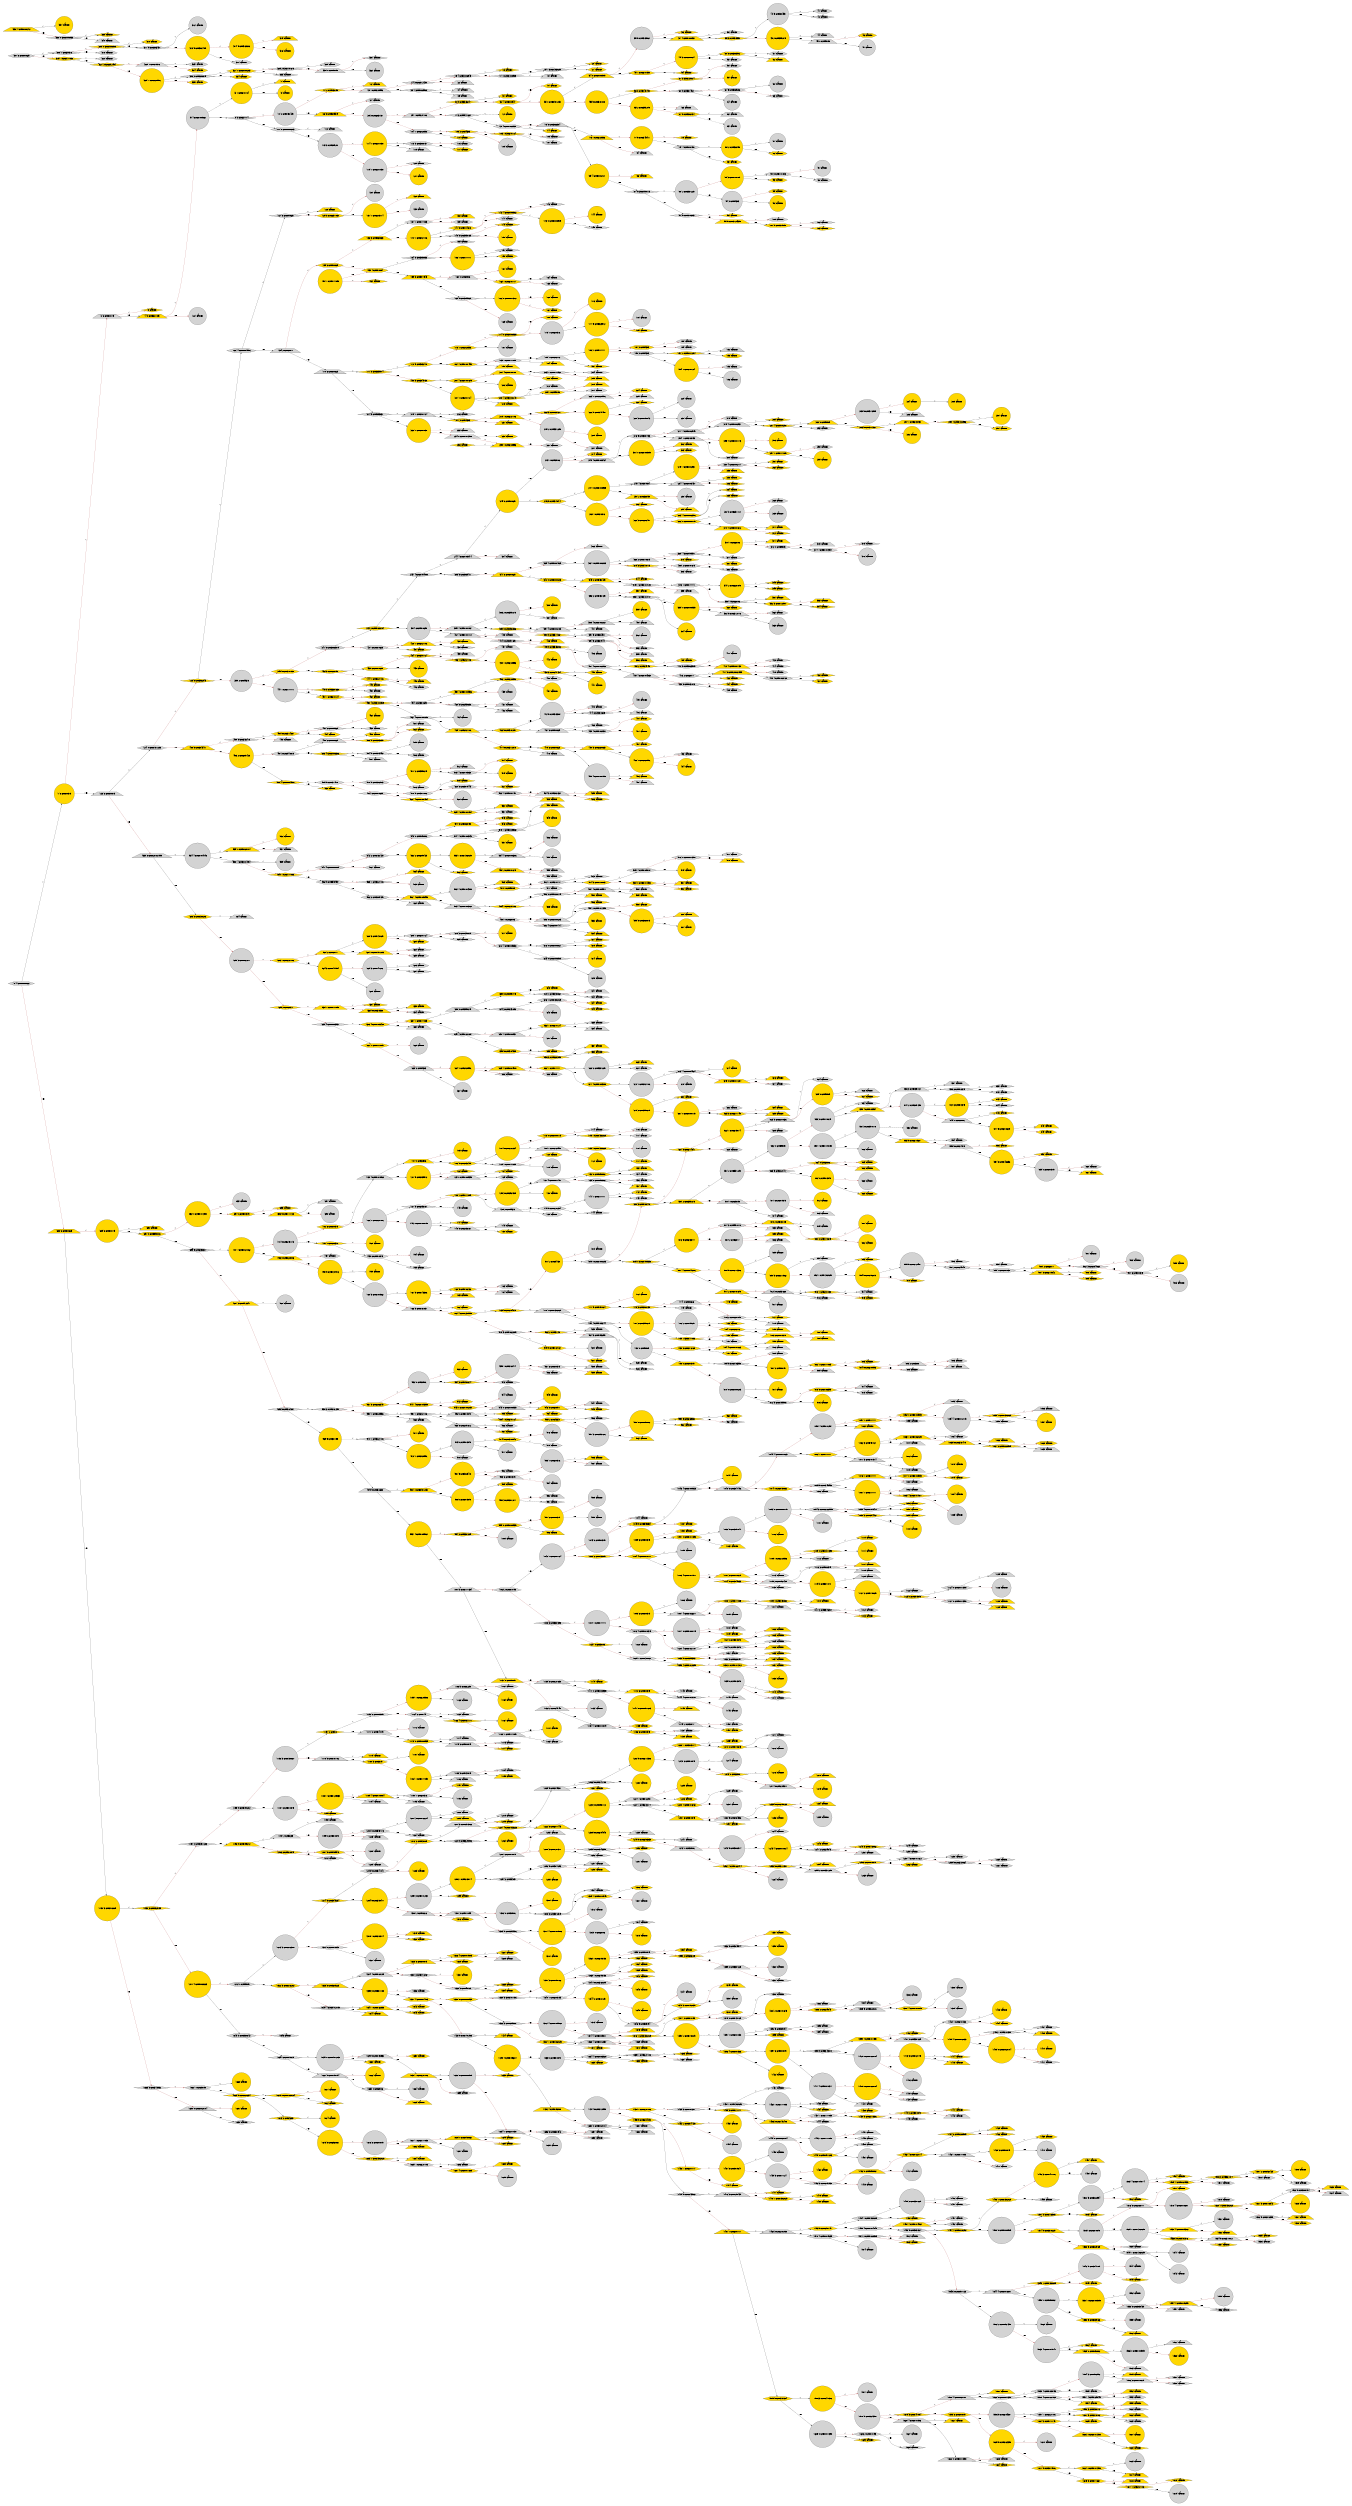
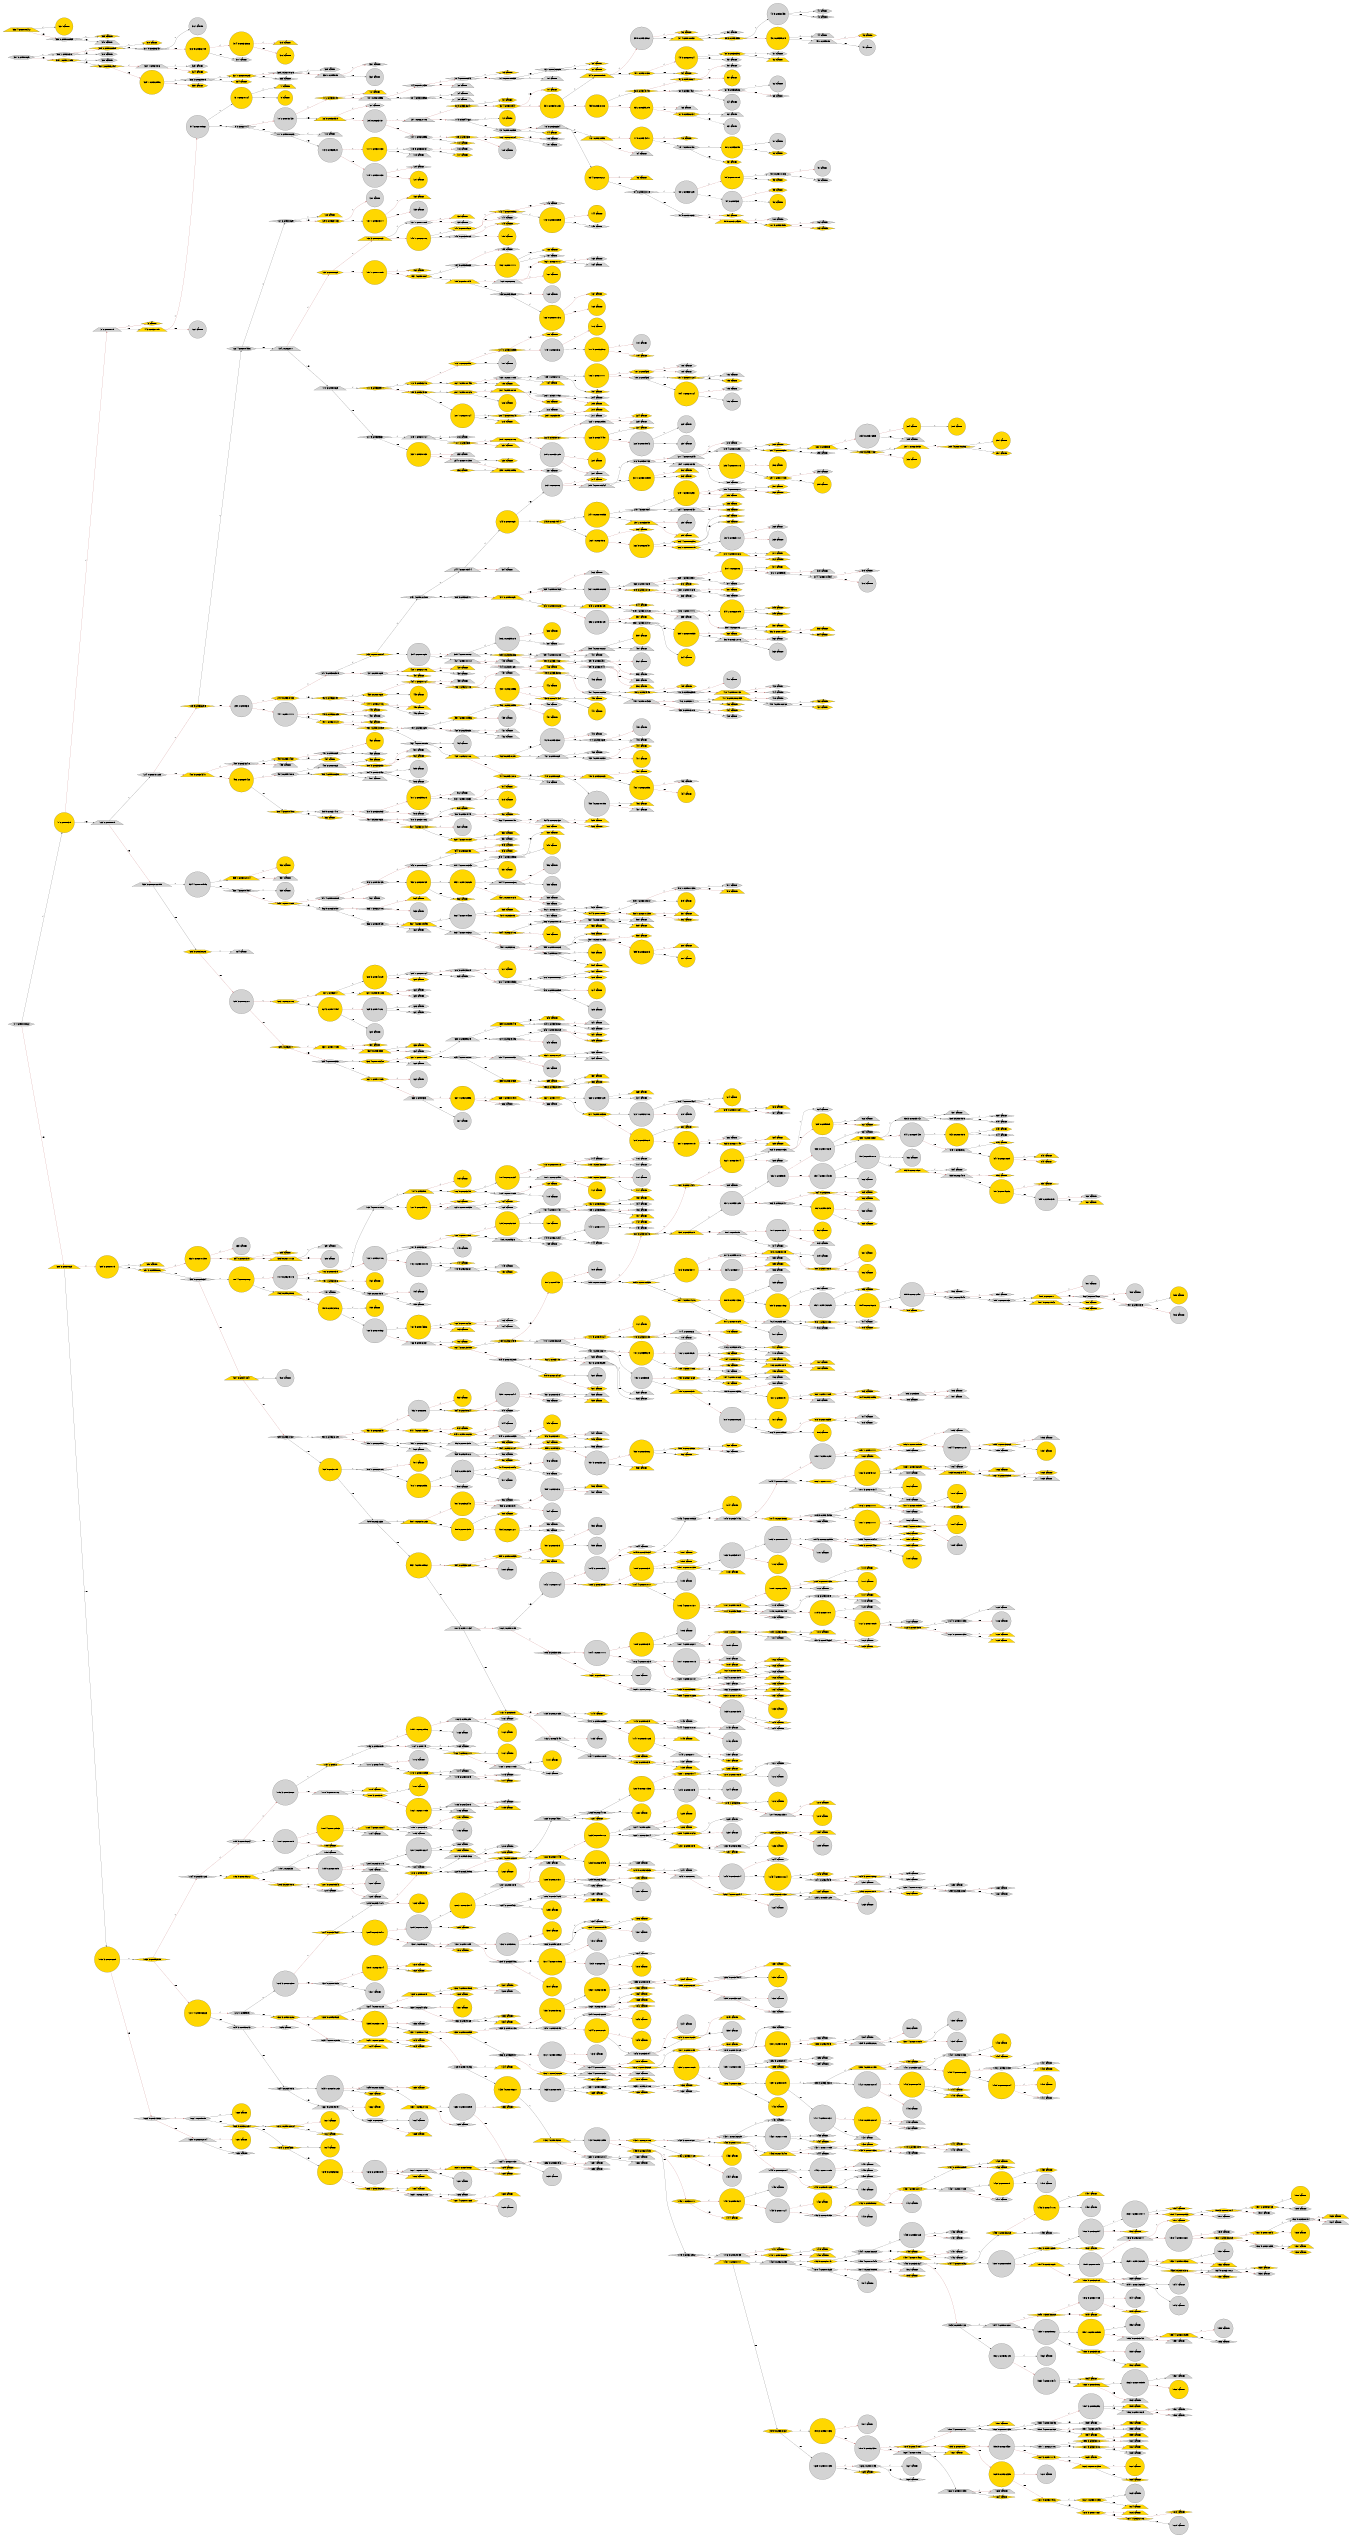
(352, 268) -> (352, 273)
